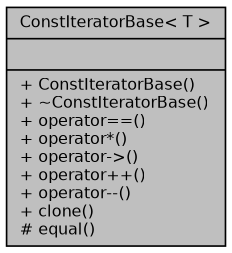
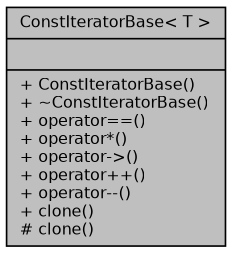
(58, 230) -> (58, 230)
